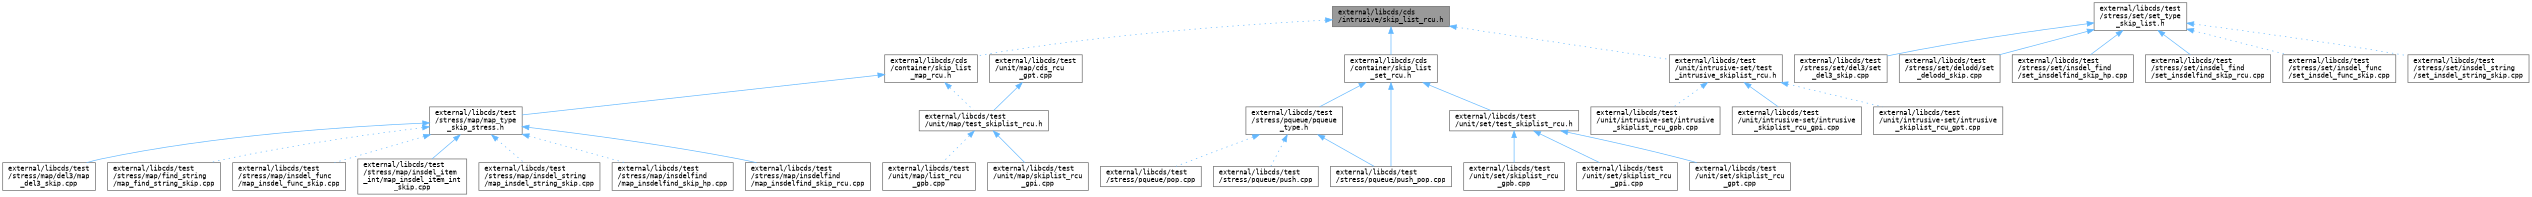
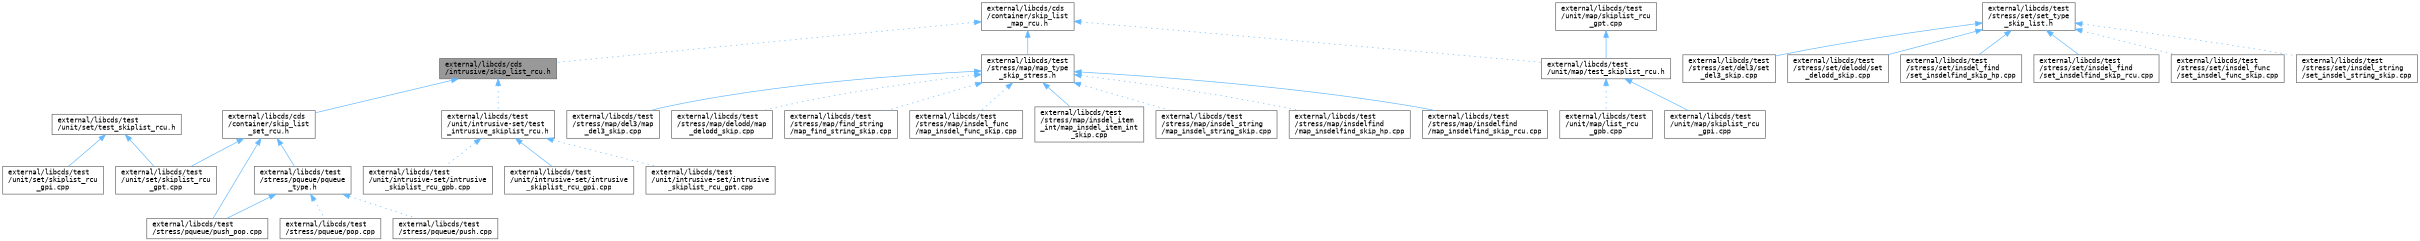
(1151, 33) -> (765, 42)
(1036, 69) -> (1606, 17)
(1460, 98) -> (214, 154)
none -> (722, 124)
(1514, 177) -> none
